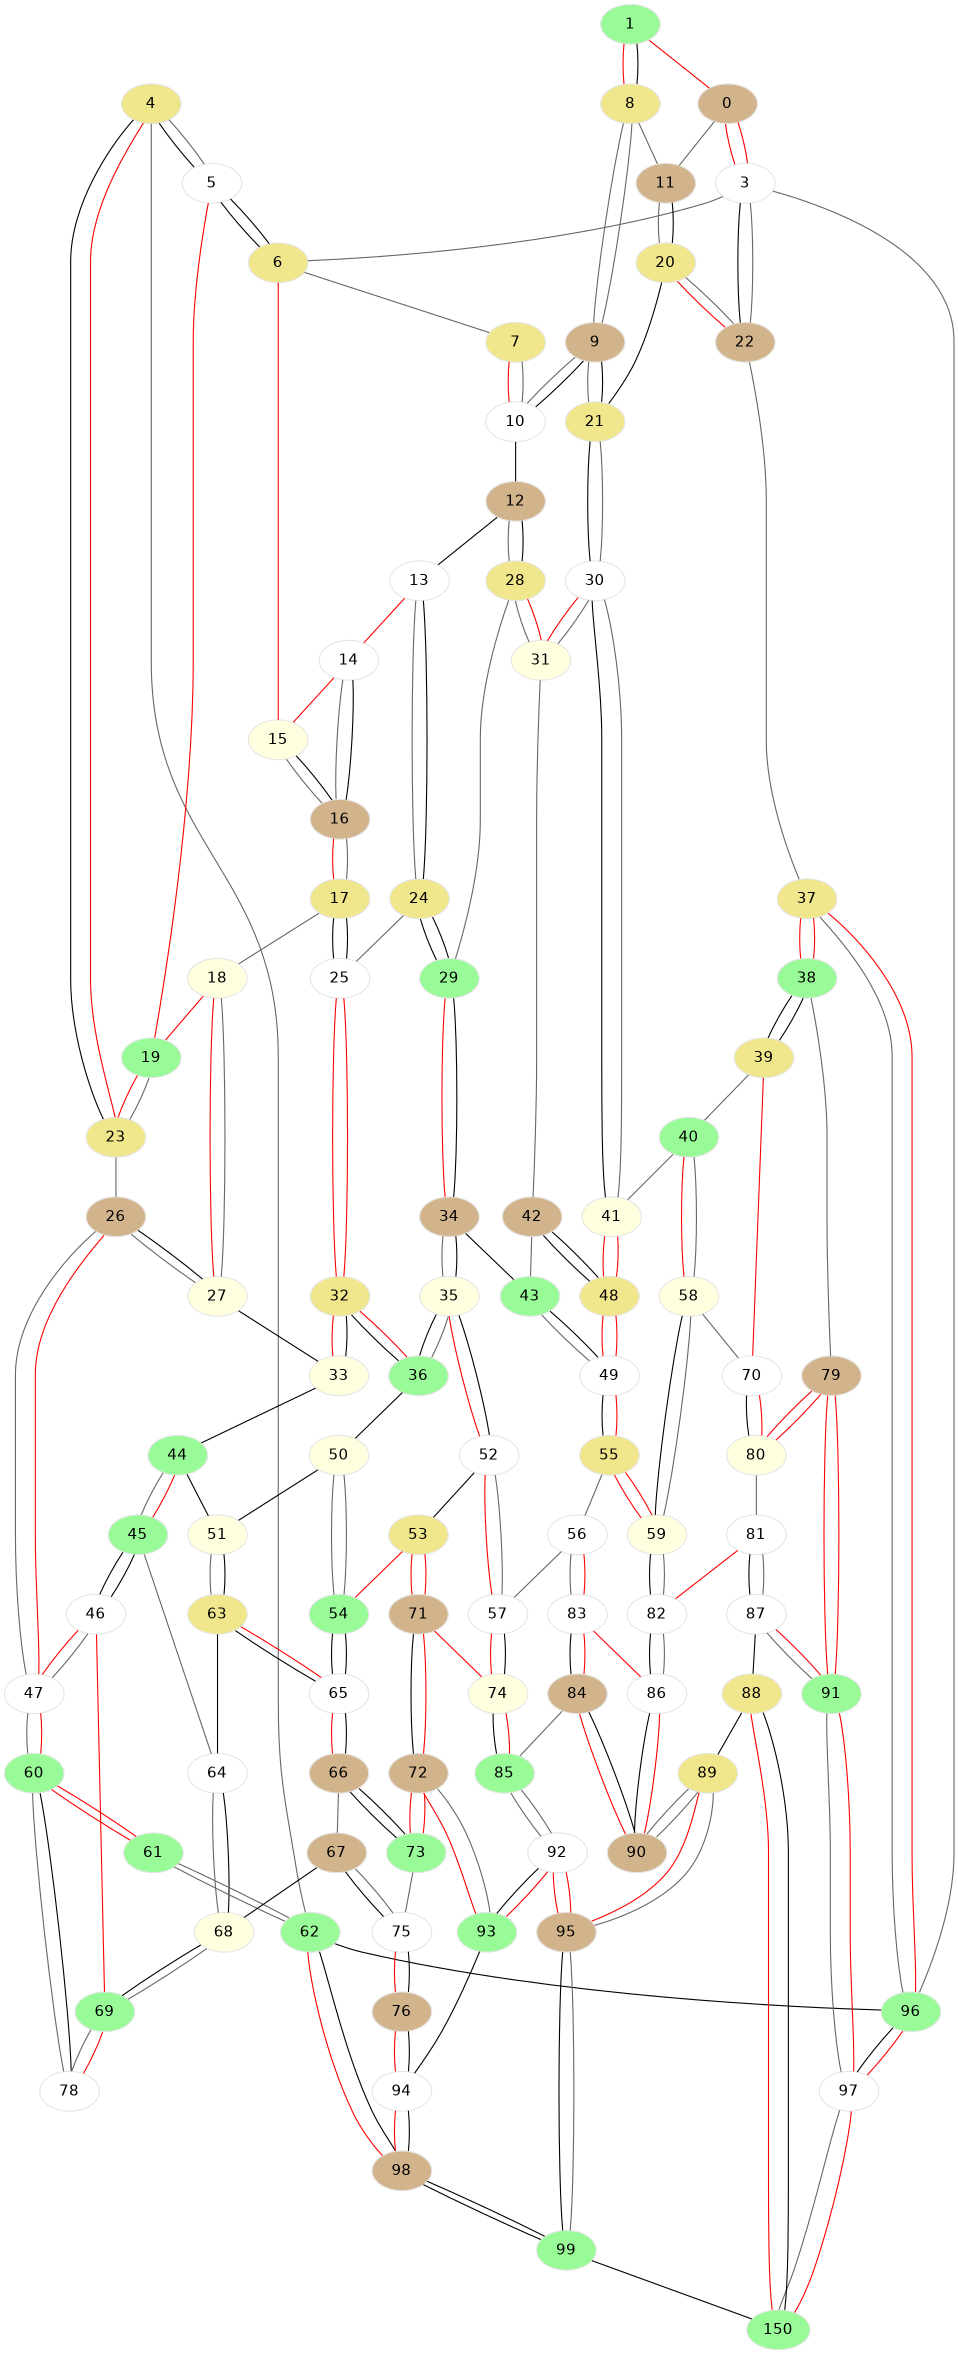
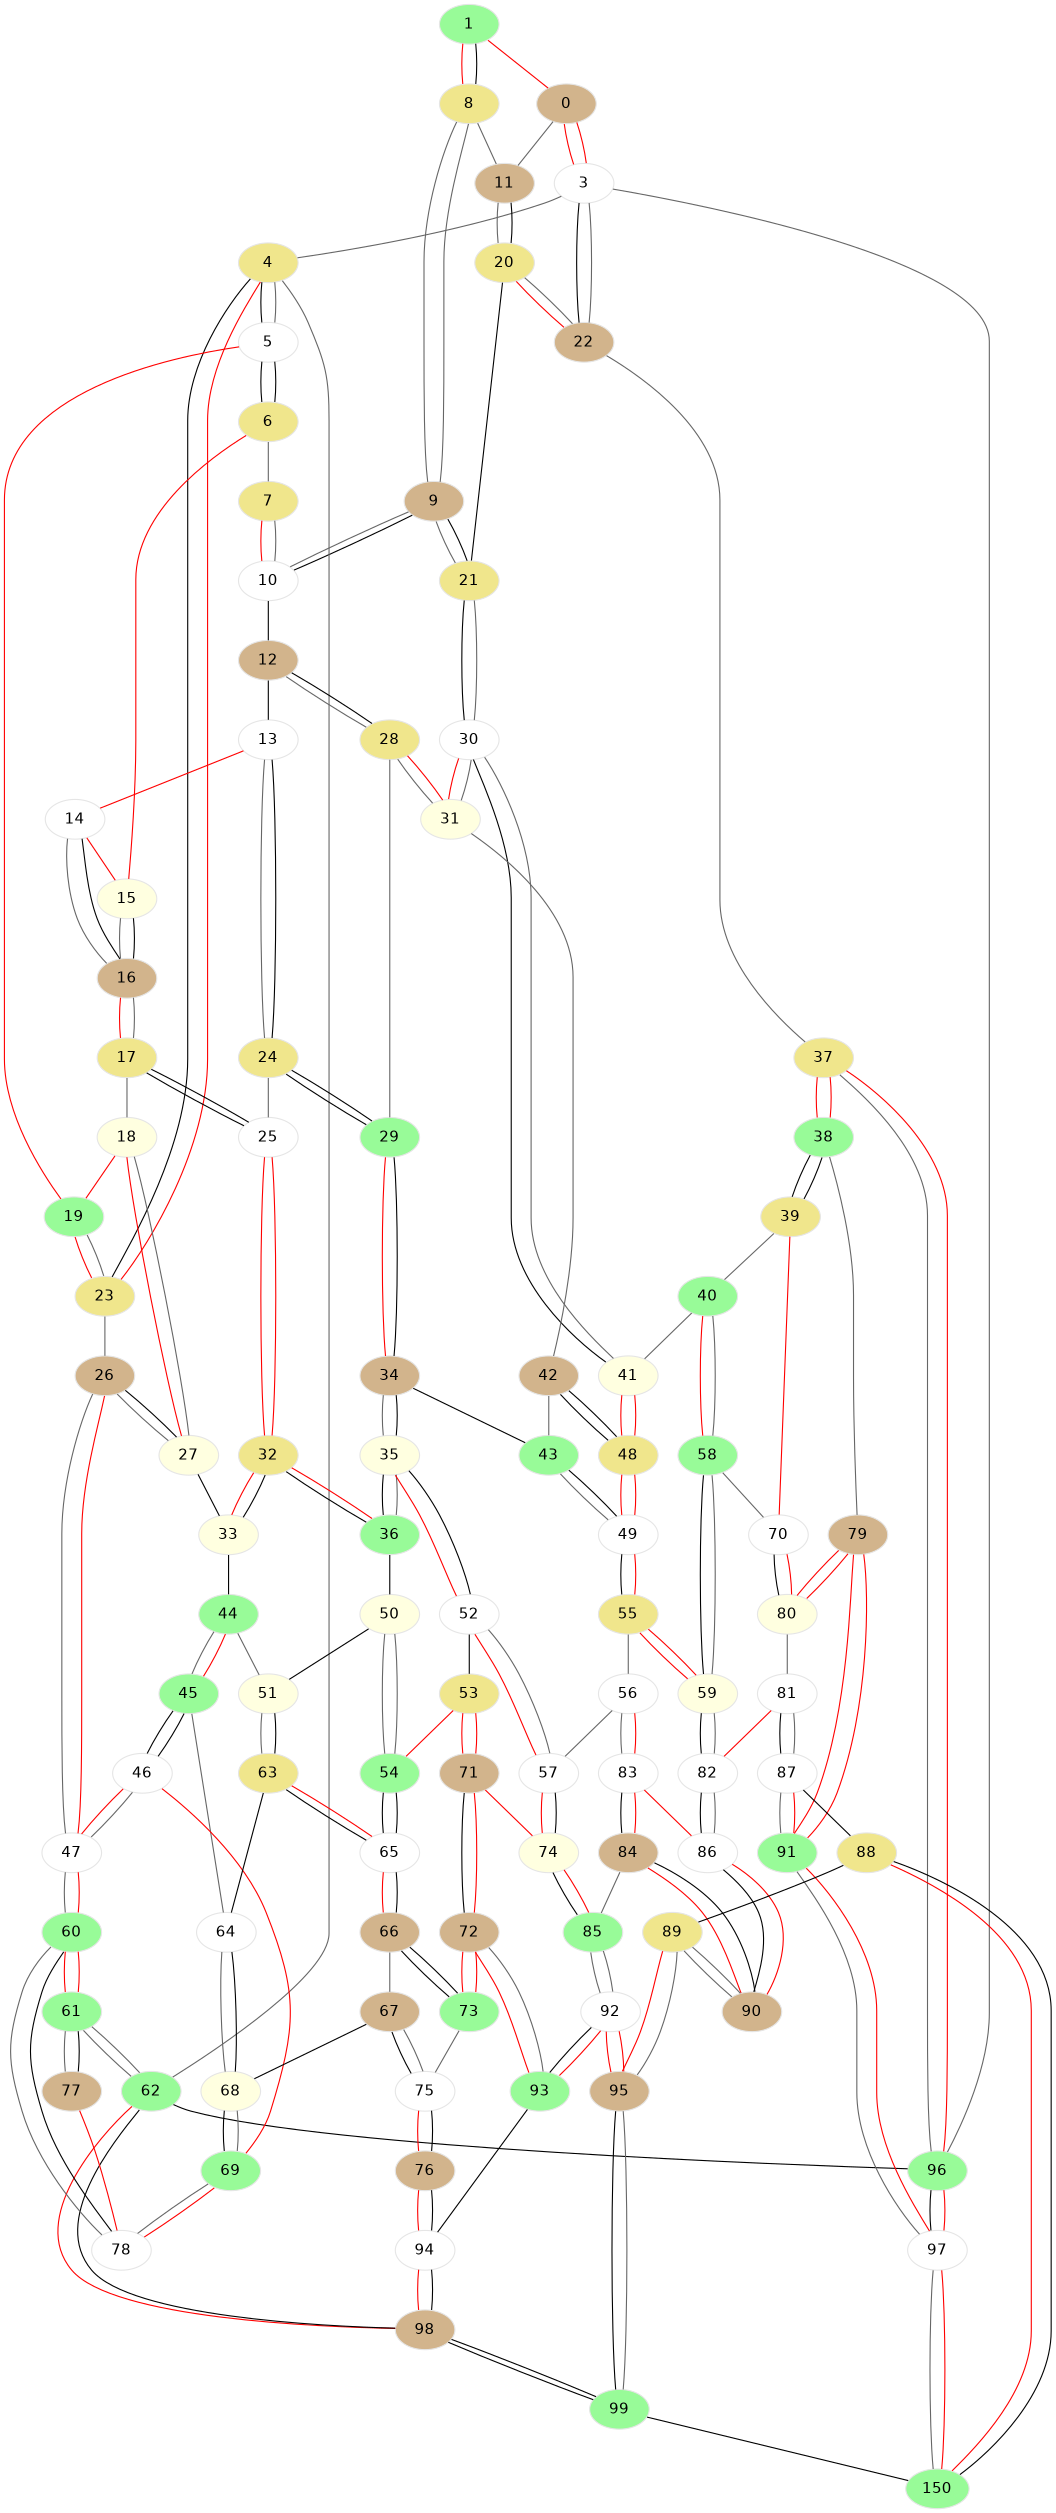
(517, 242) -> (438, 232)
(689, 1296) -> (708, 1455)
(198, 1495) -> (248, 1654)
none -> (72, 2091)
